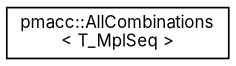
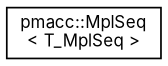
(118, 33) -> (84, 33)
